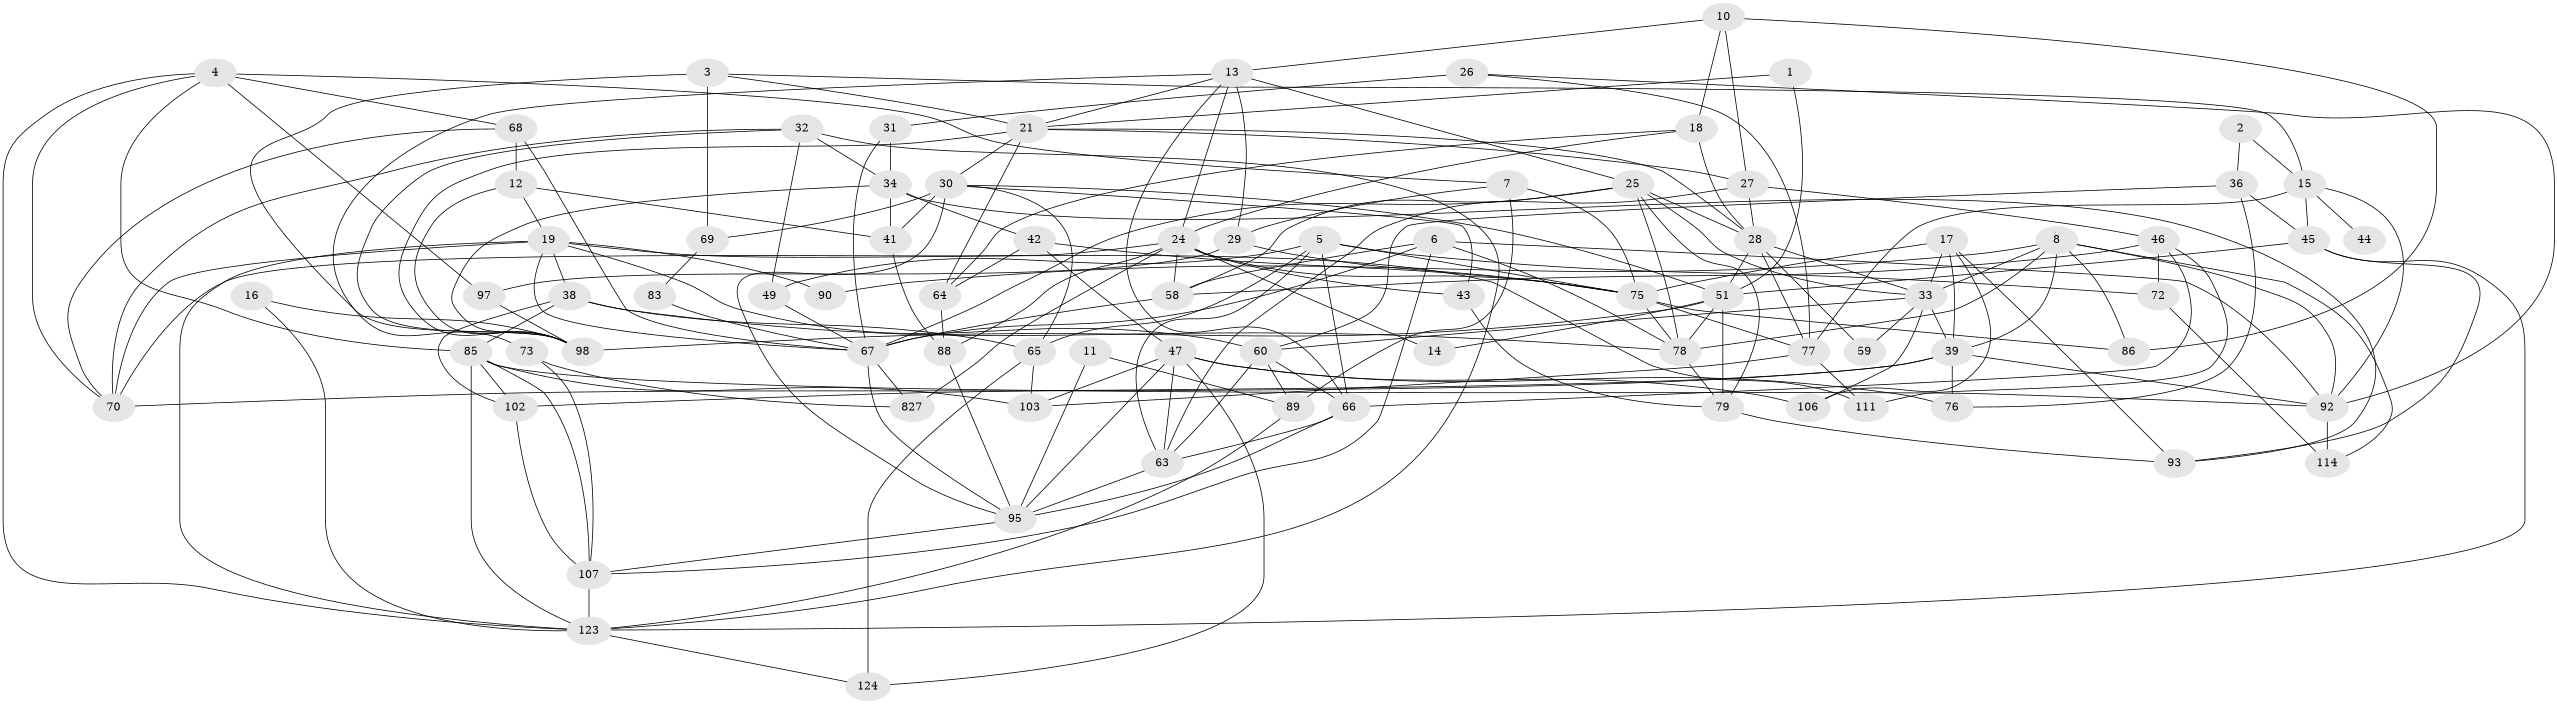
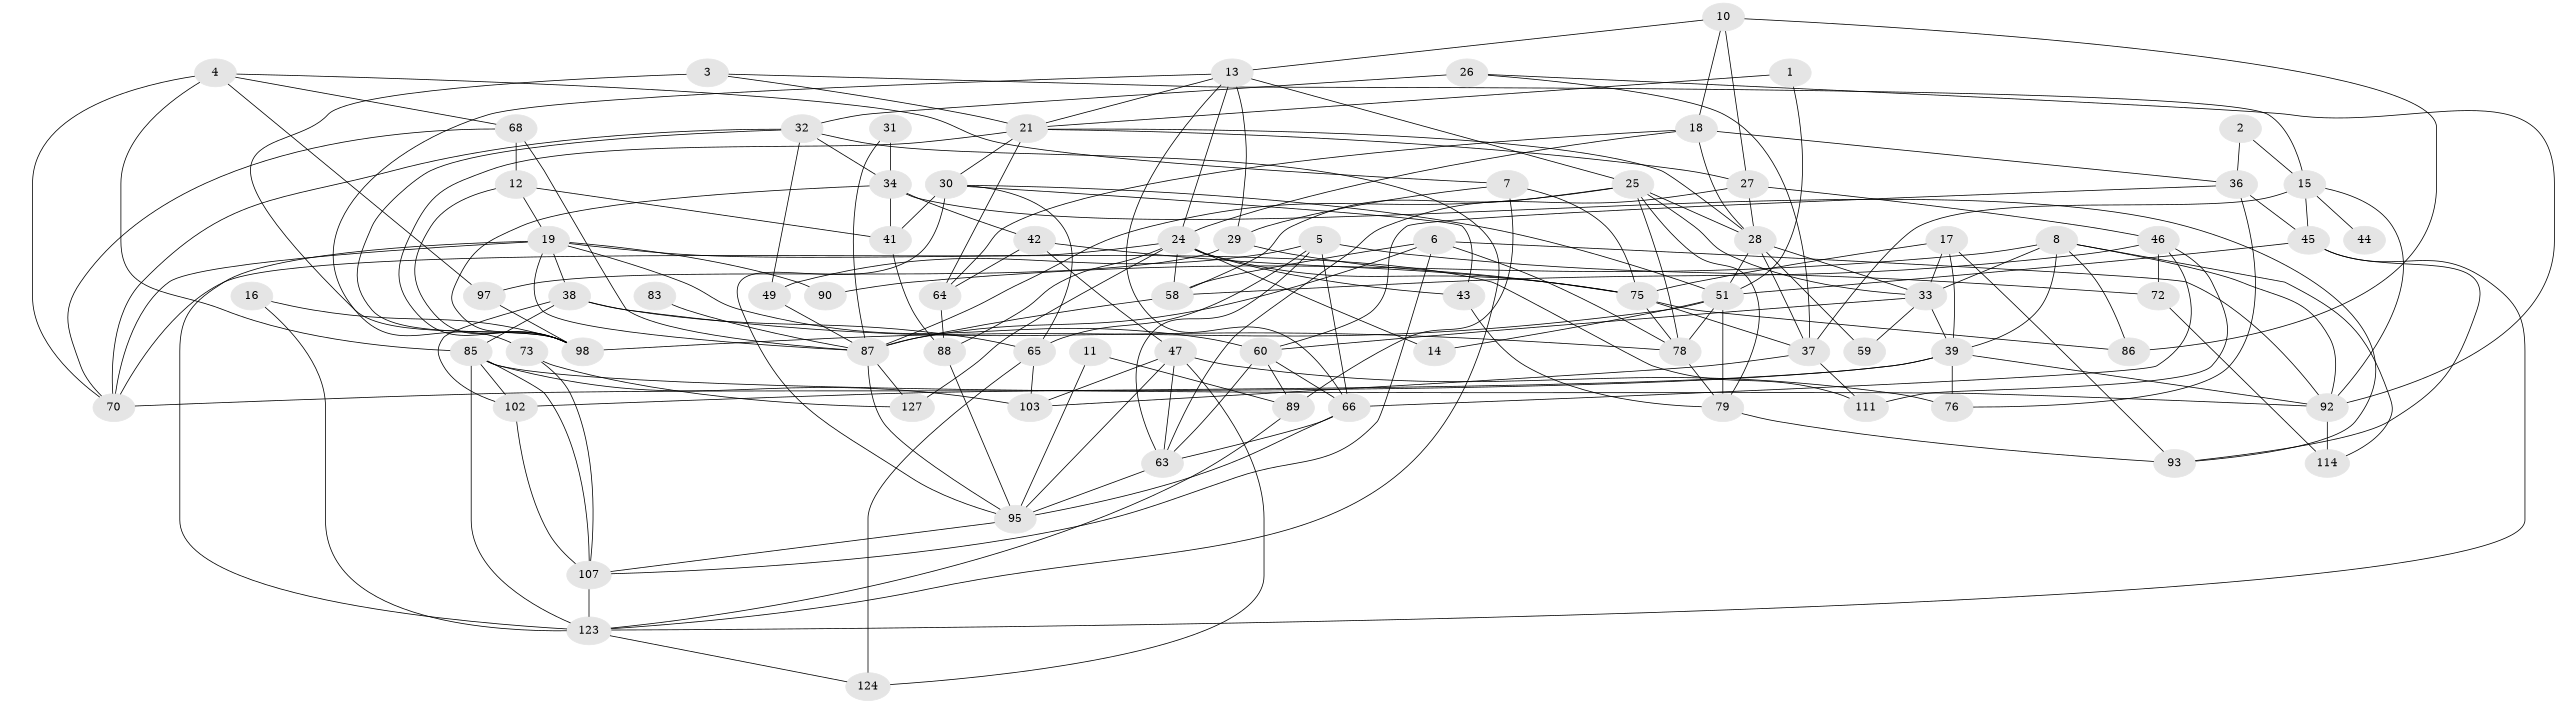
(1178, 97) -> (1118, 96)
none -> (1967, 157)
(708, 240) -> none
(1451, 263) -> none
(1881, 322) -> none
(868, 352) -> (868, 352)
(1809, 352) -> (1809, 352)
(912, 408) -> (912, 408)
(1808, 408) -> none
(5, 533) -> none
